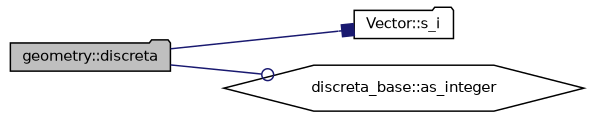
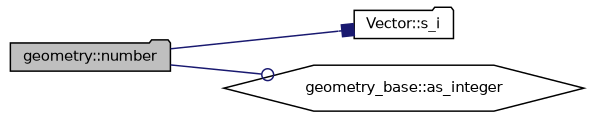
(90, 57) -> (90, 57)
(404, 88) -> (404, 88)
